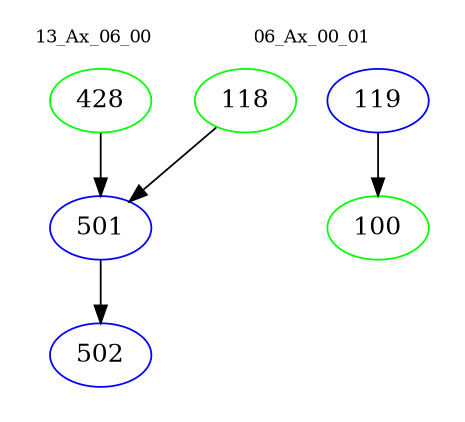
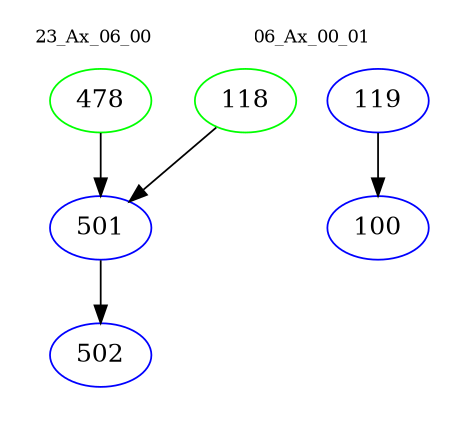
(94, 38) -> (94, 38)
(101, 101) -> (101, 101)
(378, 228) -> (378, 228)
